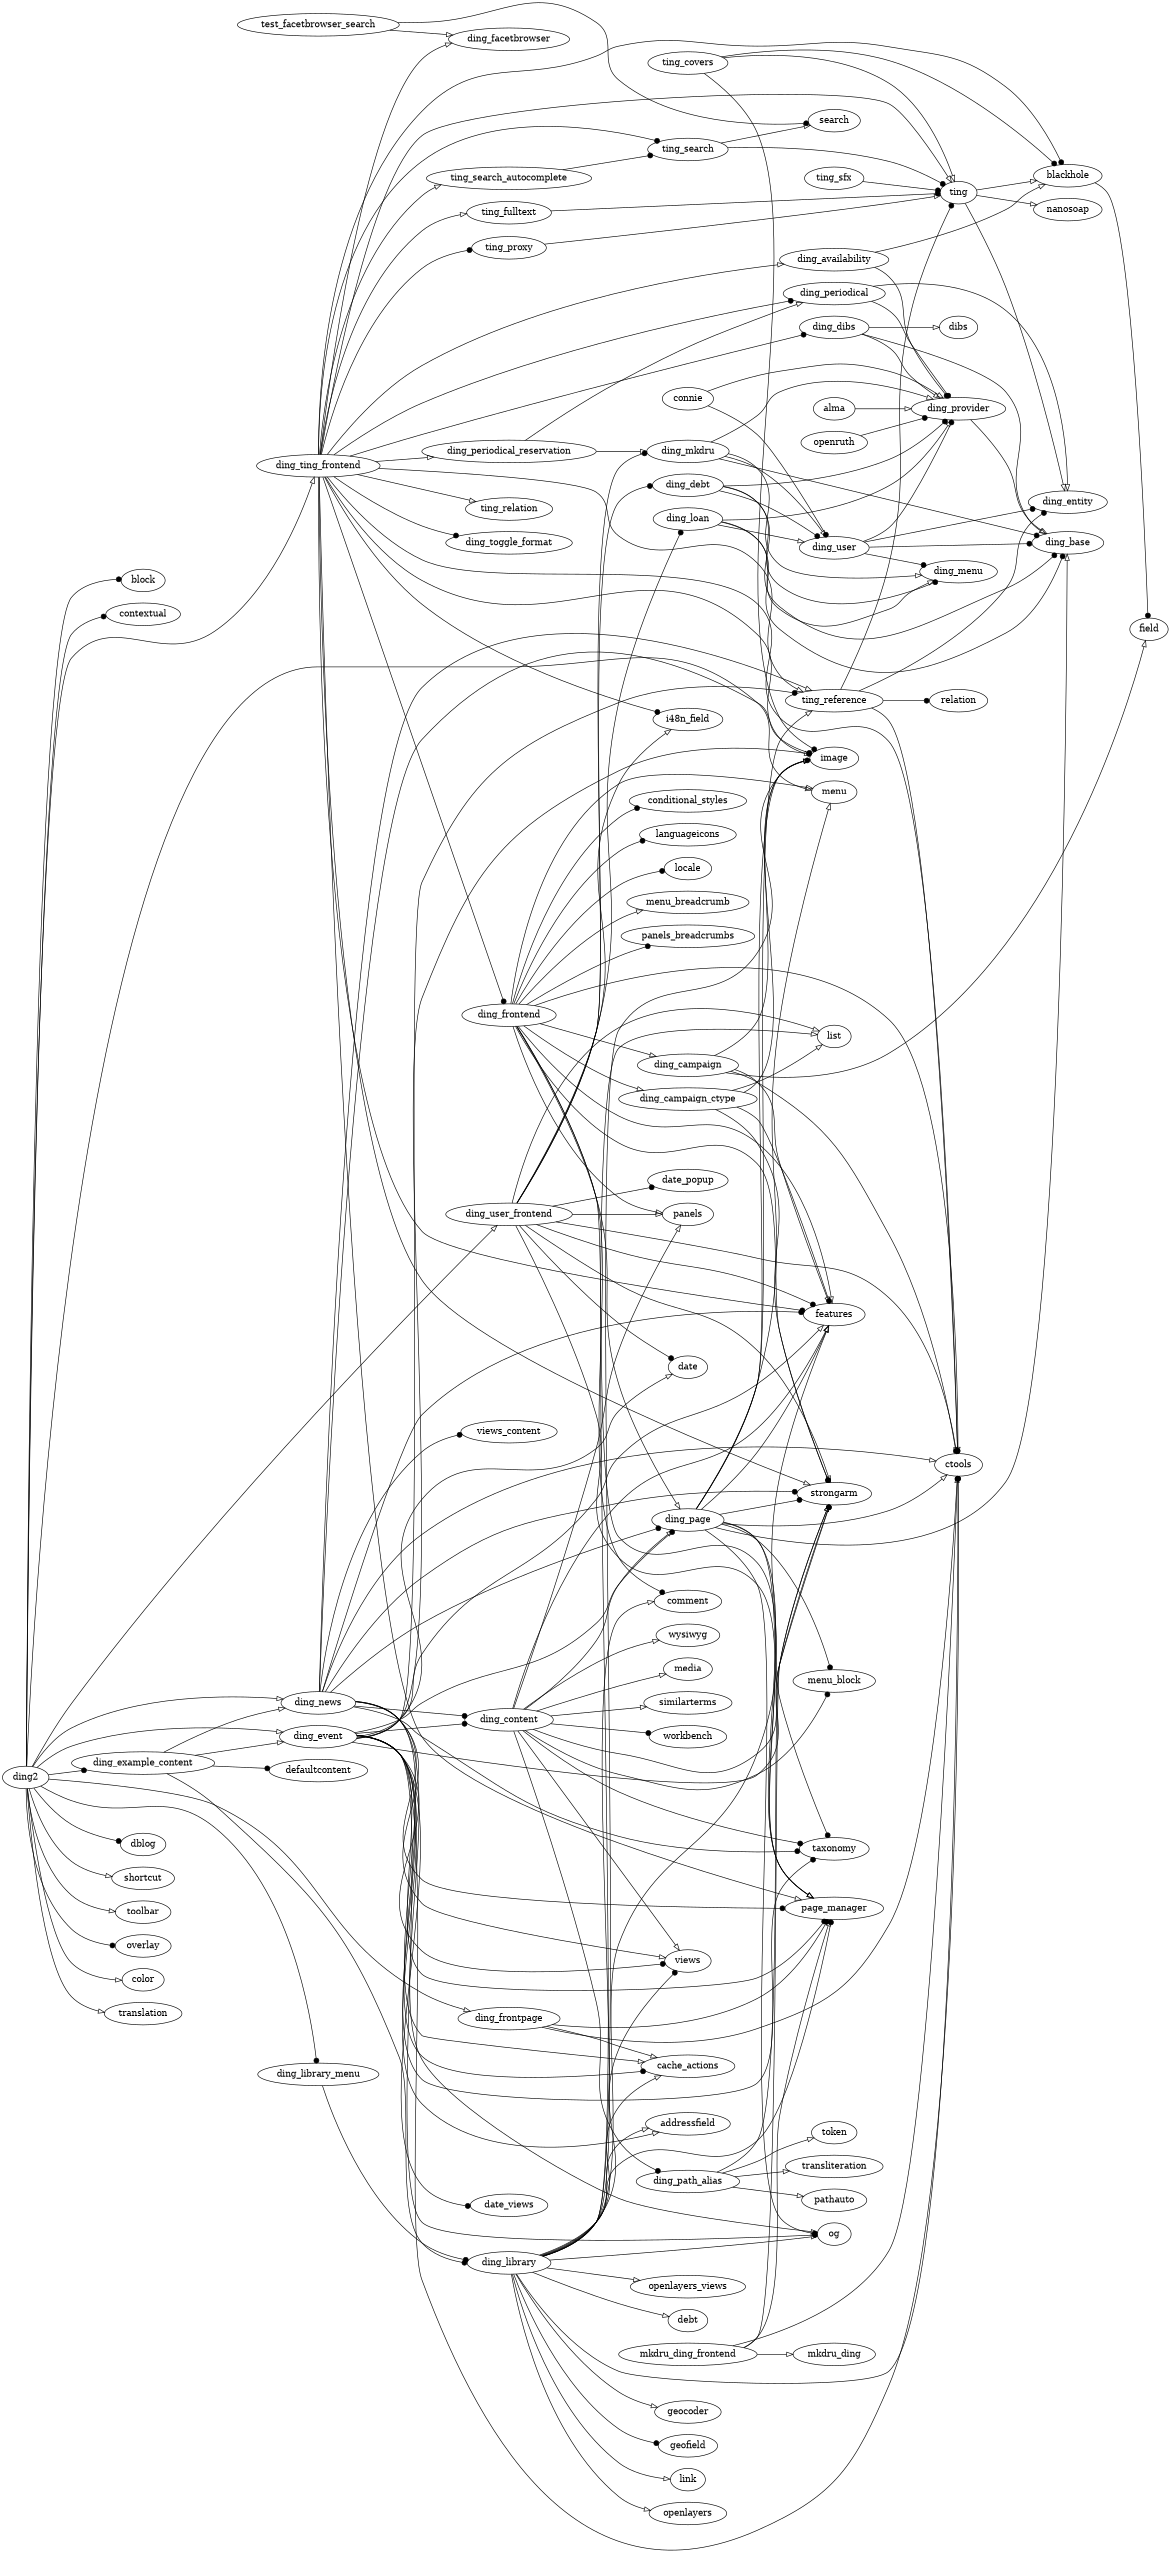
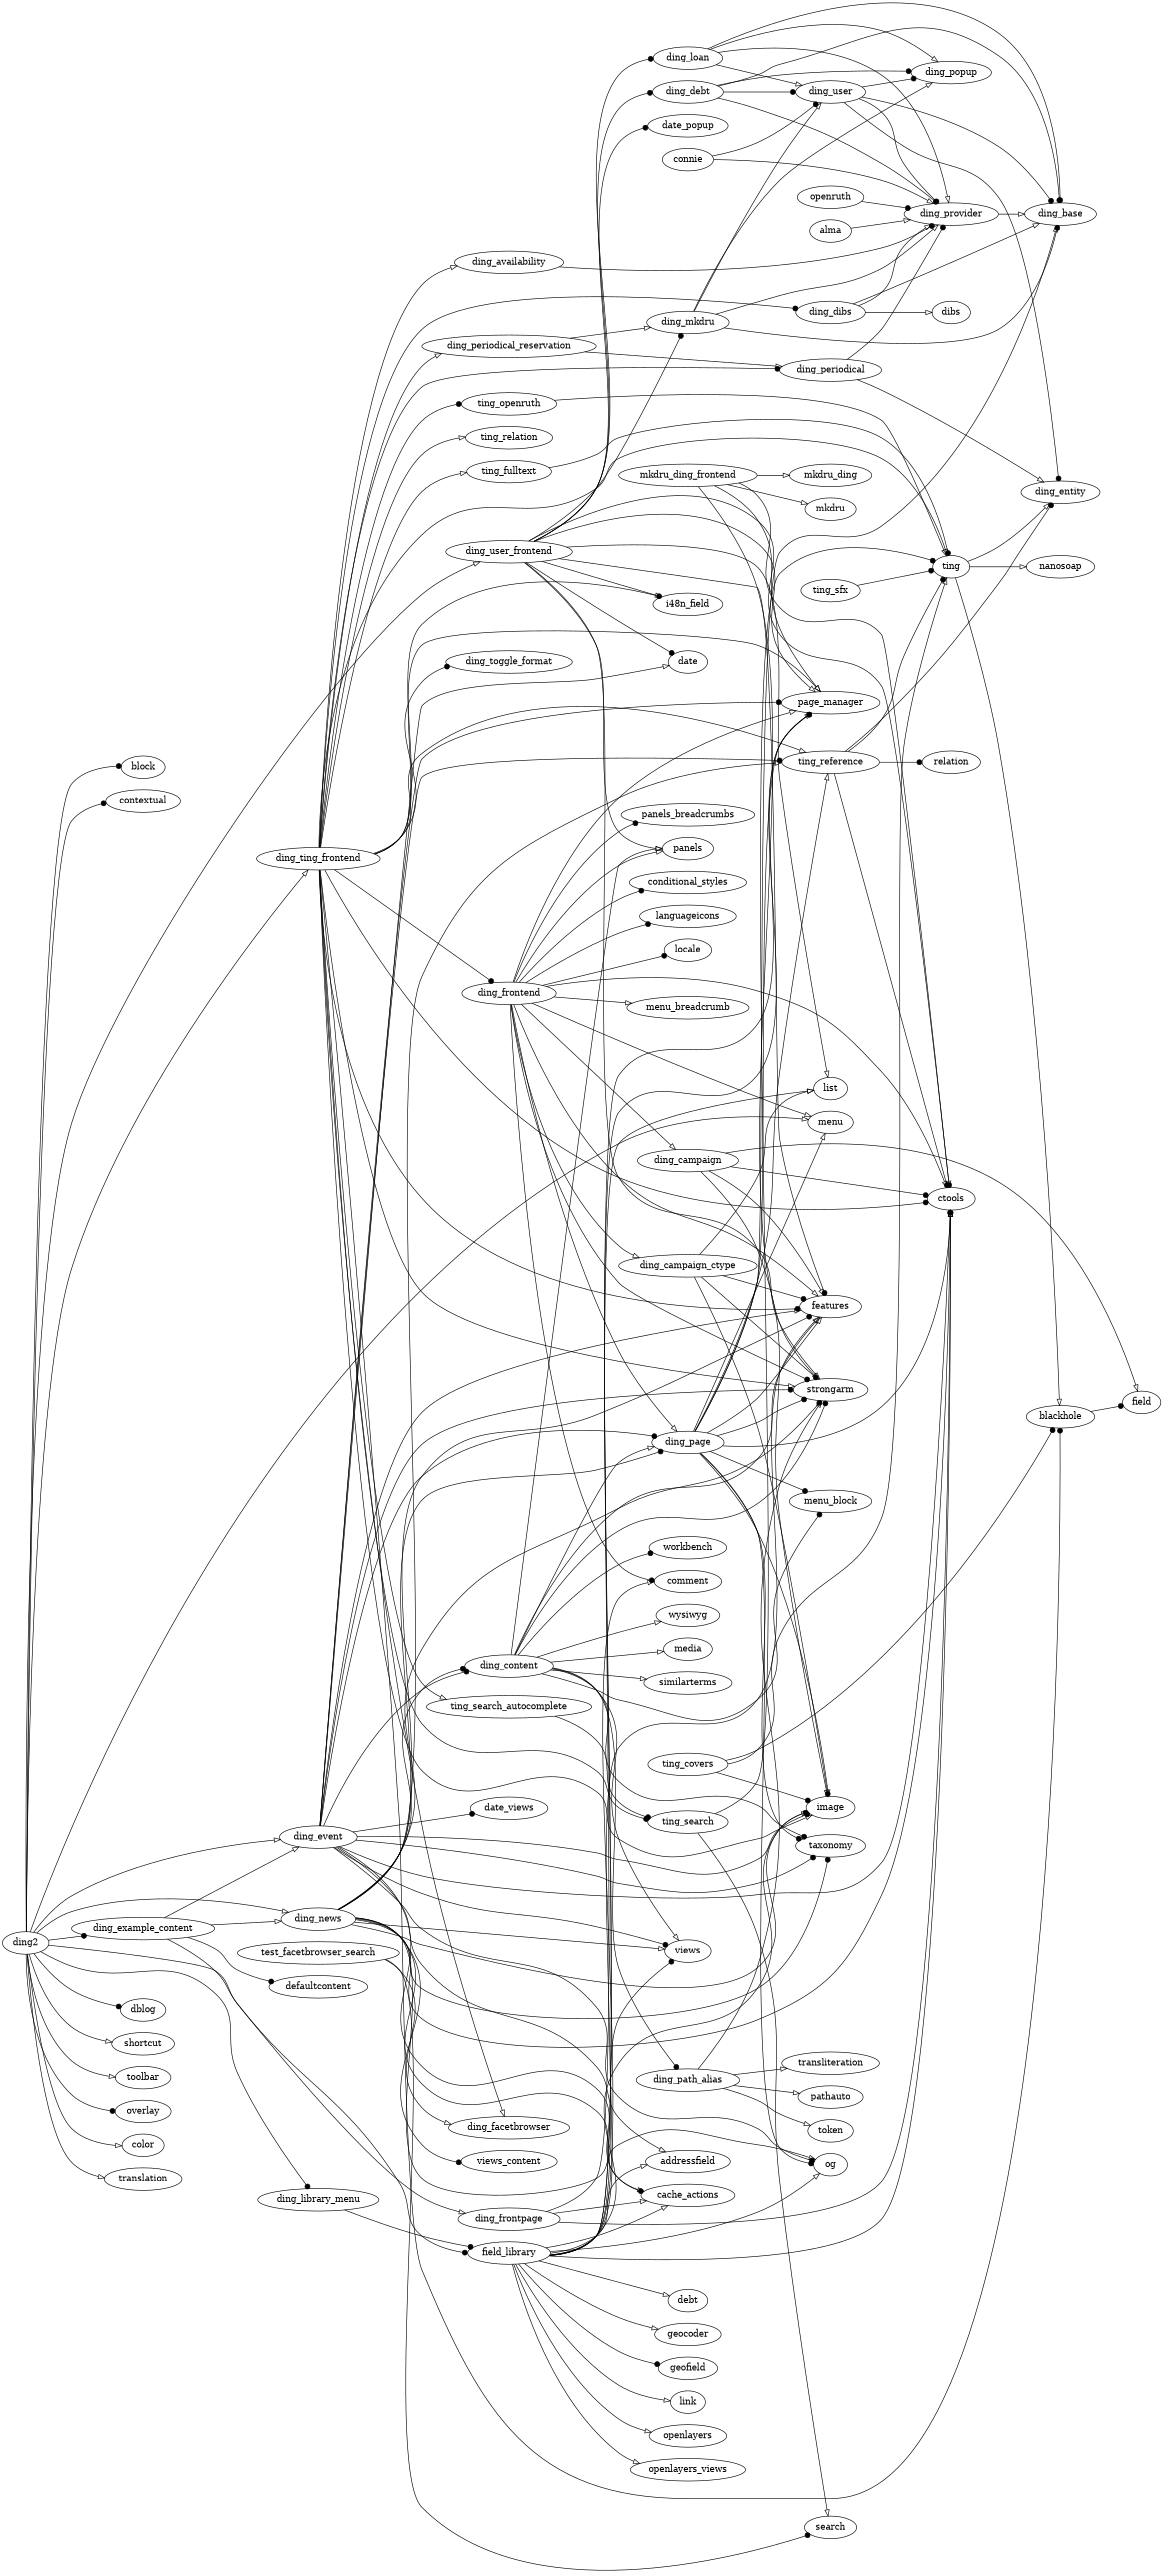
(961, 228) -> none
(509, 248) -> (509, 404)
none -> (831, 509)
(959, 572) -> (951, 73)
(491, 1896) -> none
(509, 2263) -> (509, 2253)
